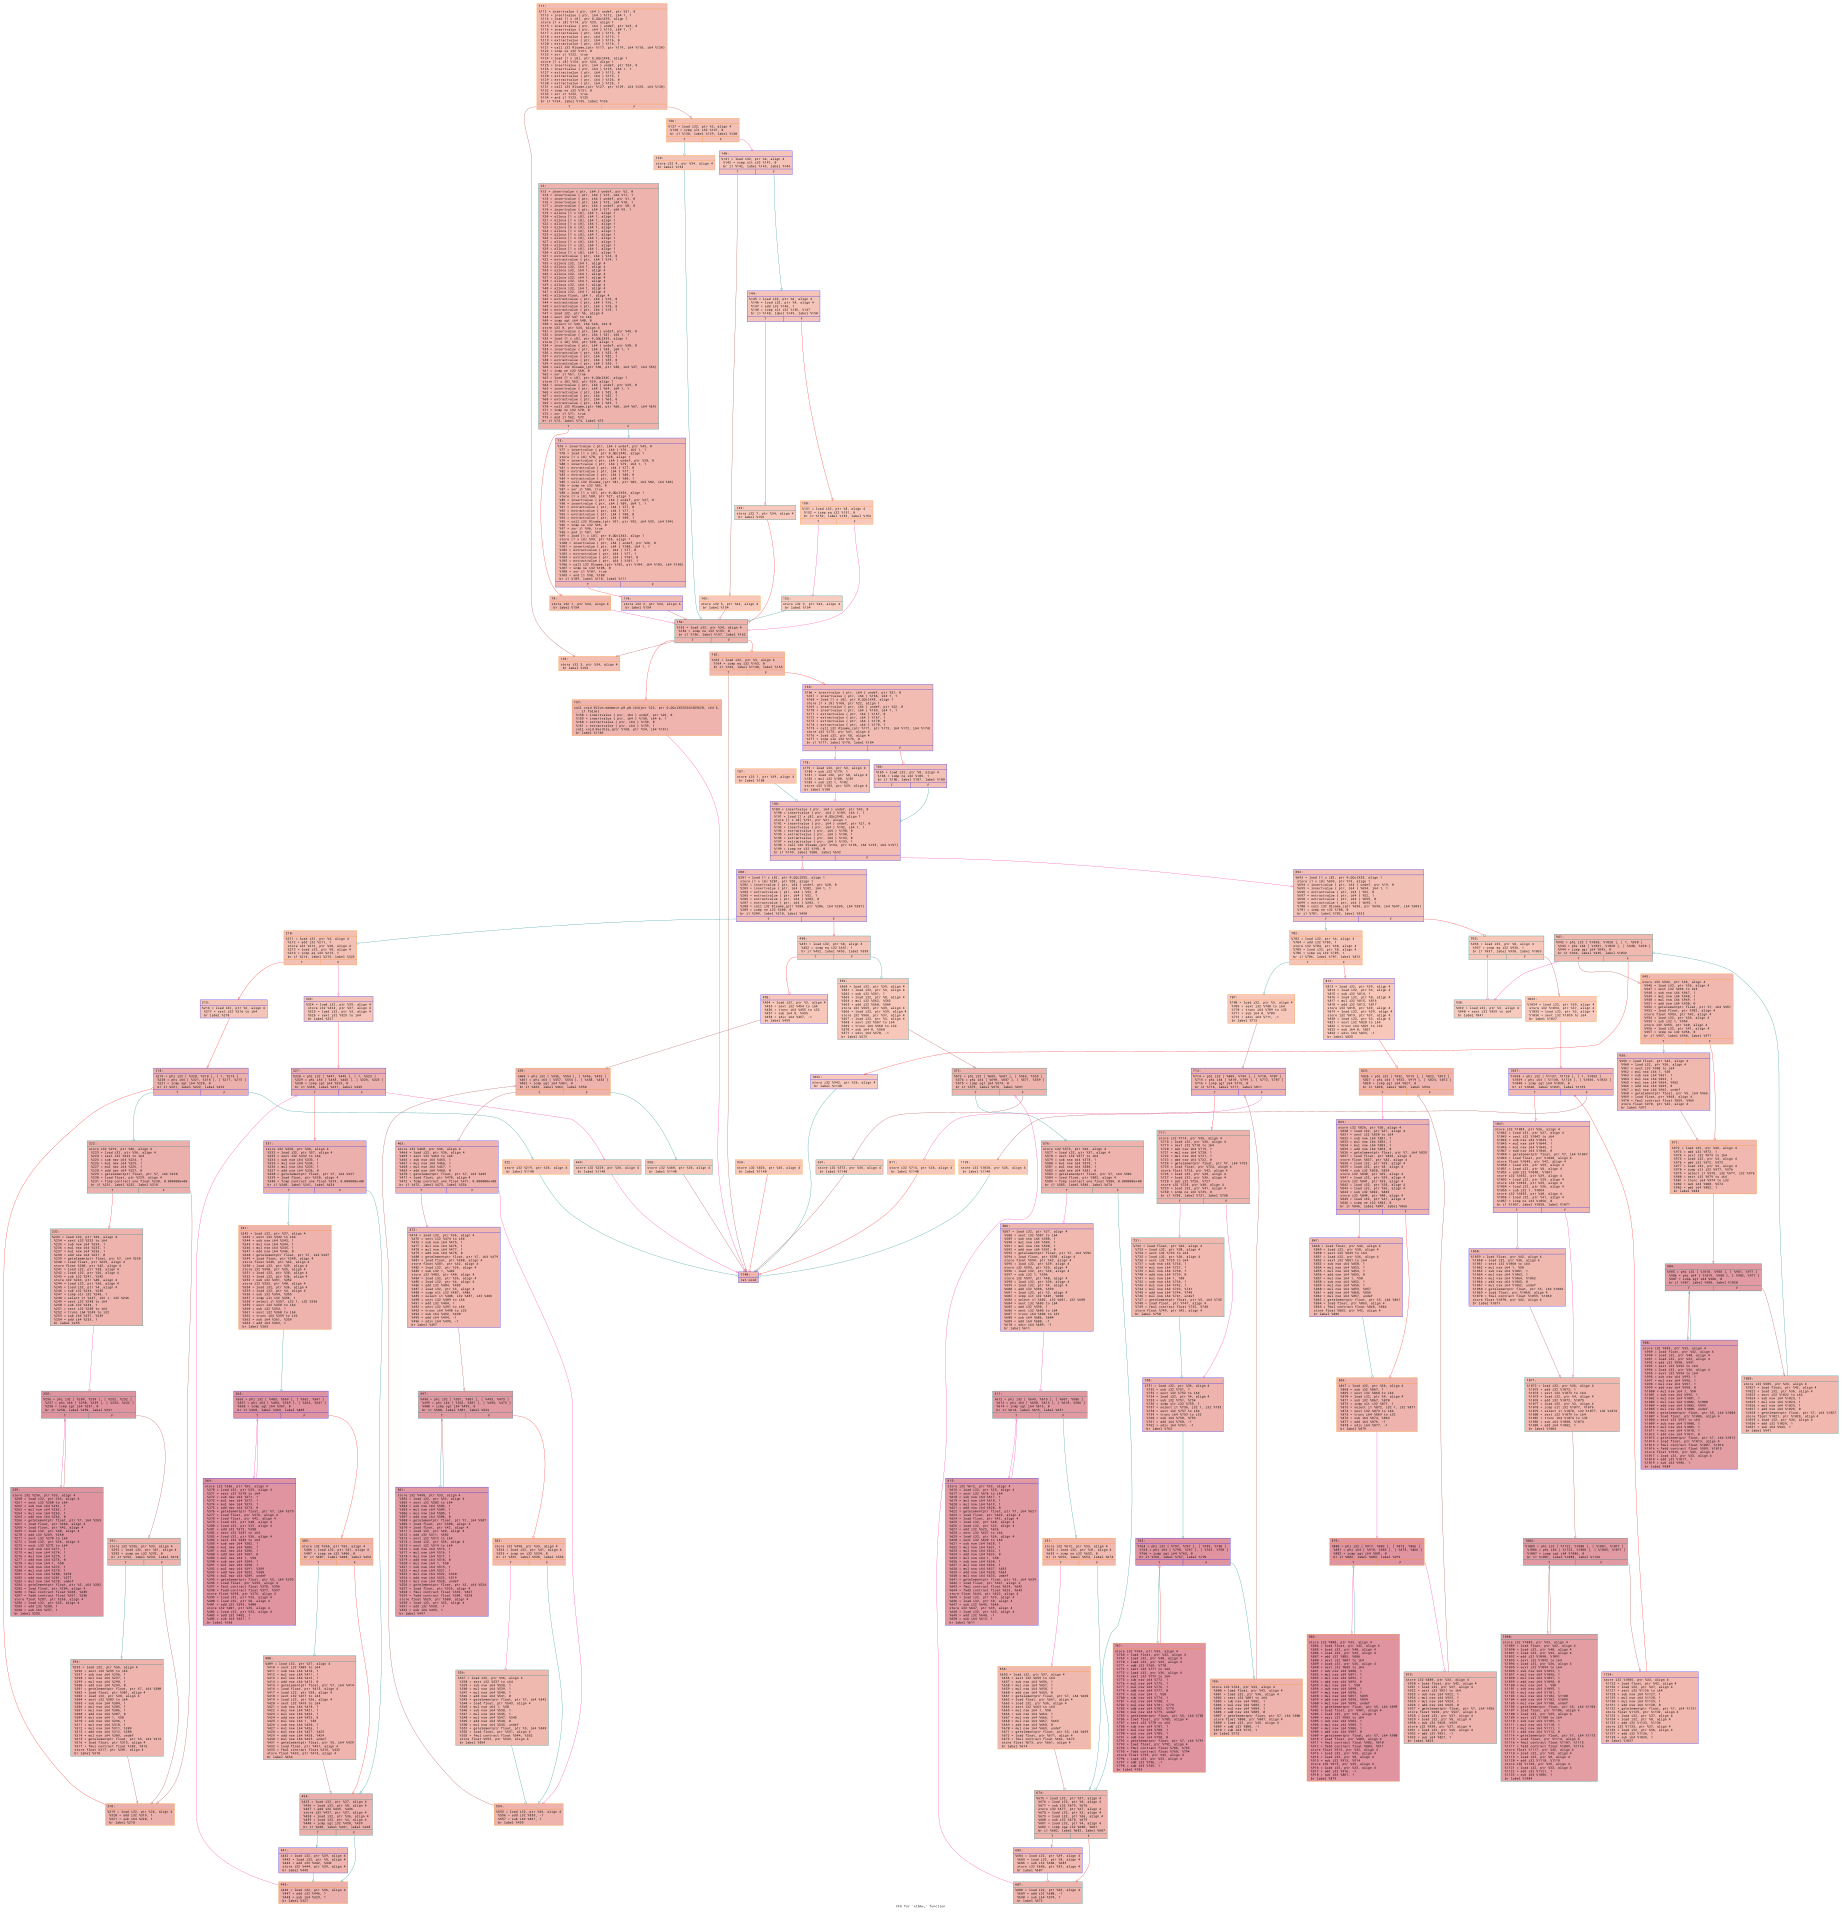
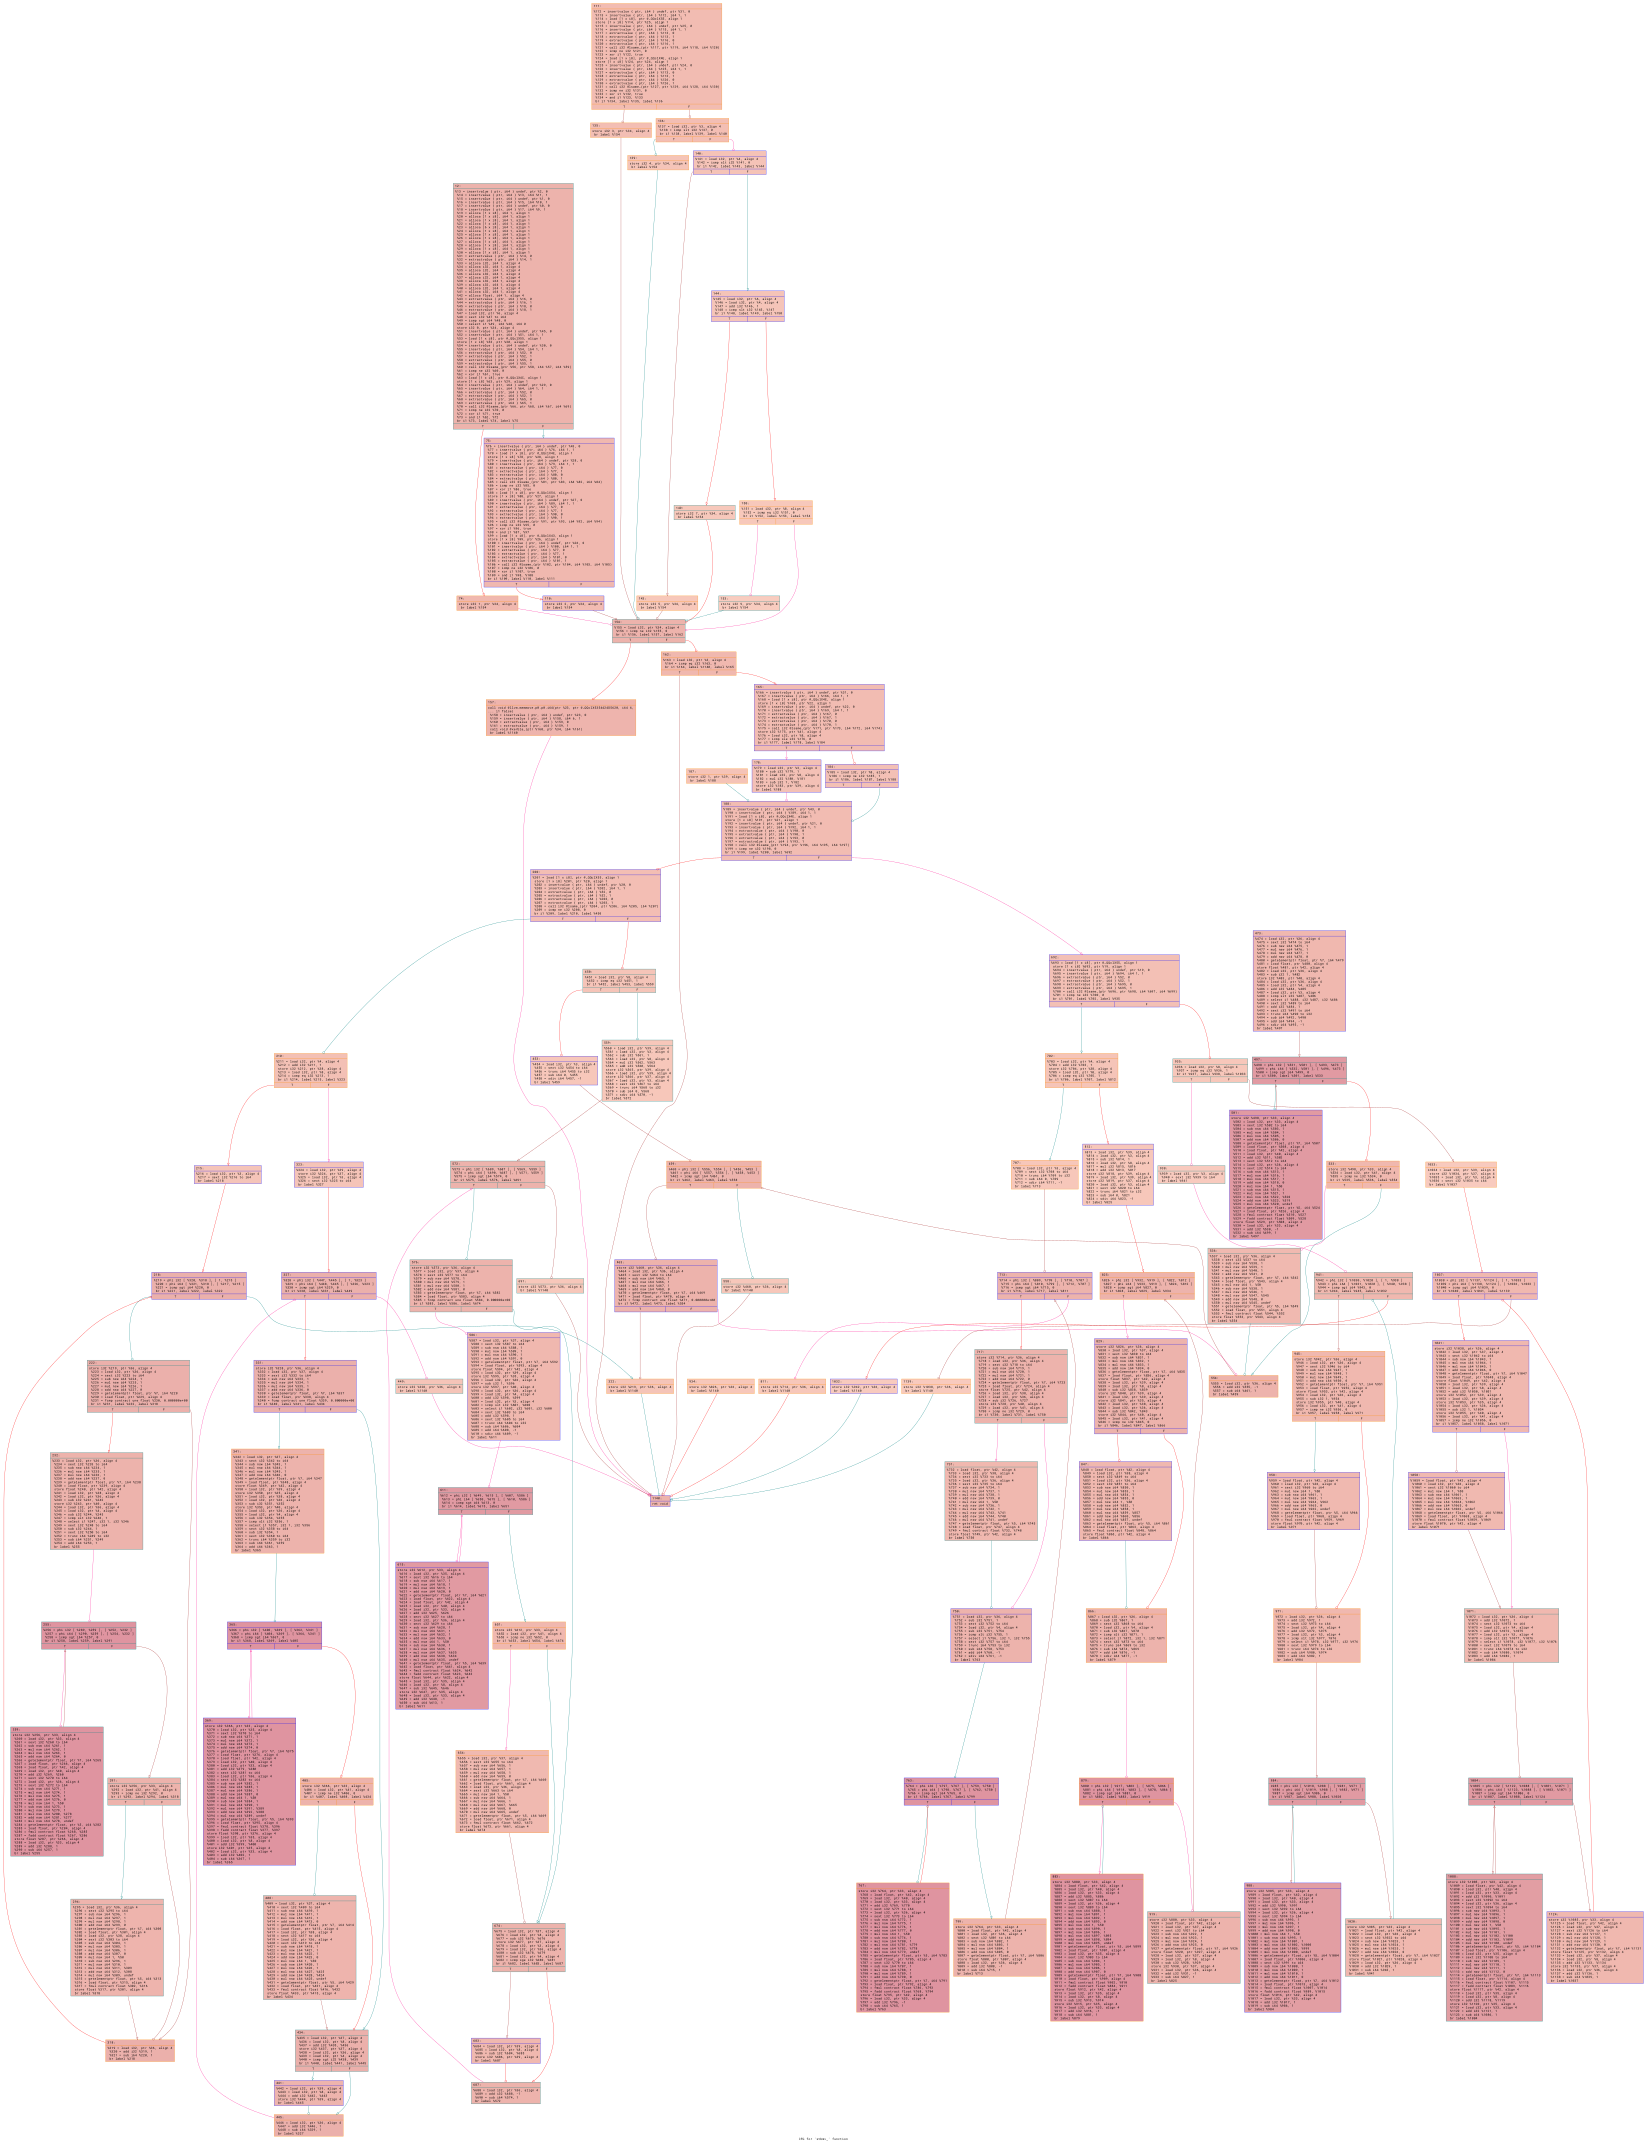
(646, 648) -> (621, 379)
(1524, 974) -> (1255, 1247)
(423, 1210) -> (640, 1345)
